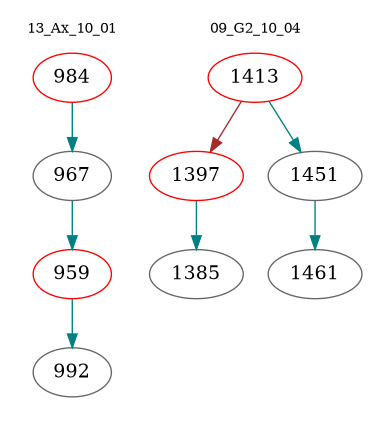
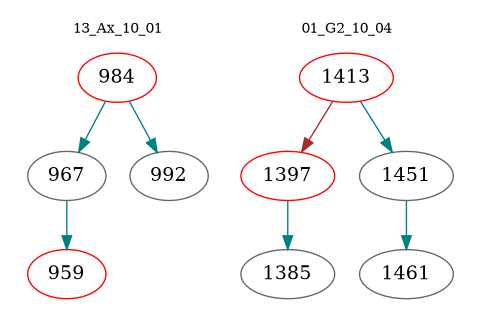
(256, 29) -> (347, 29)
(72, 317) -> (140, 121)
